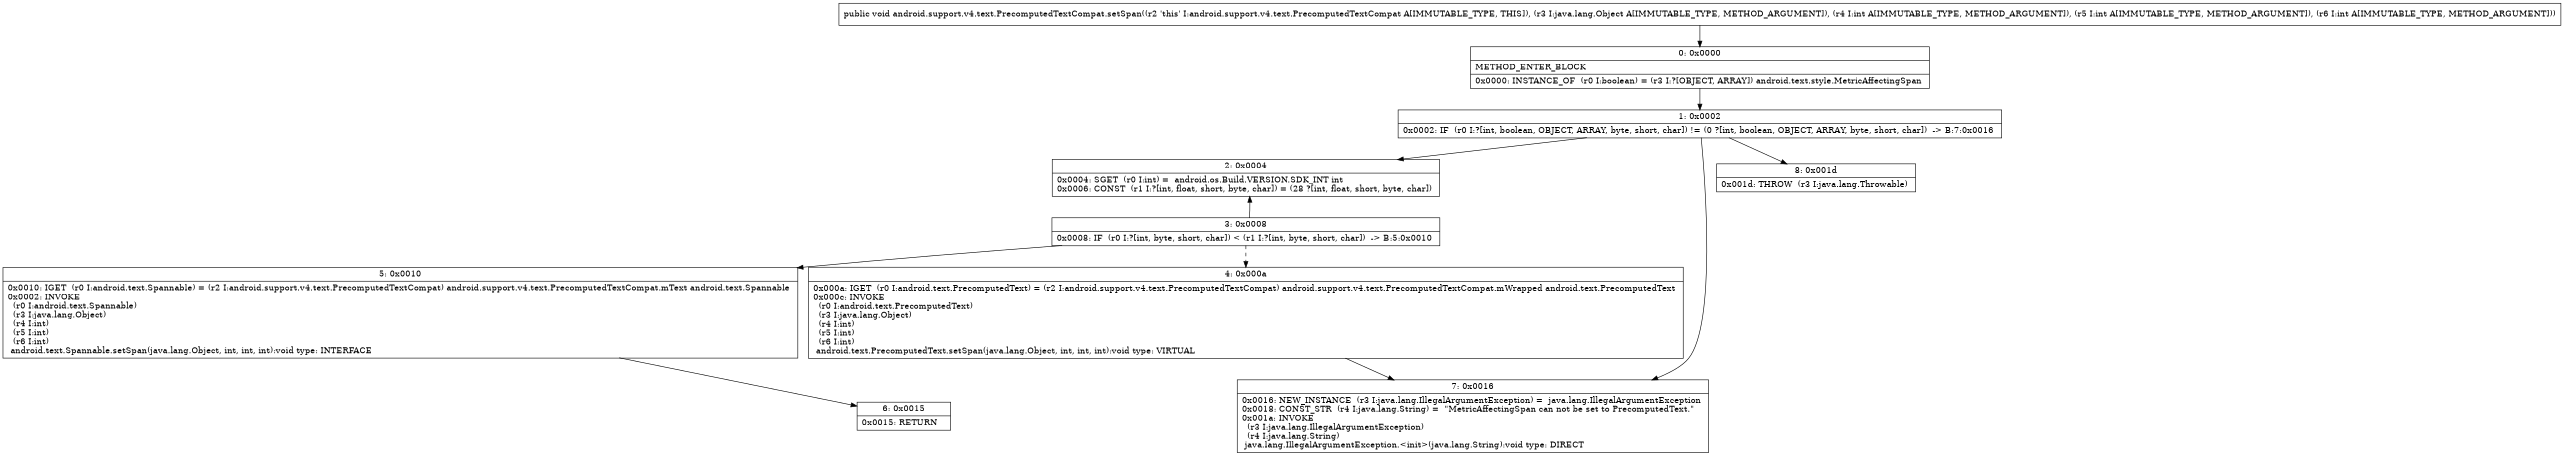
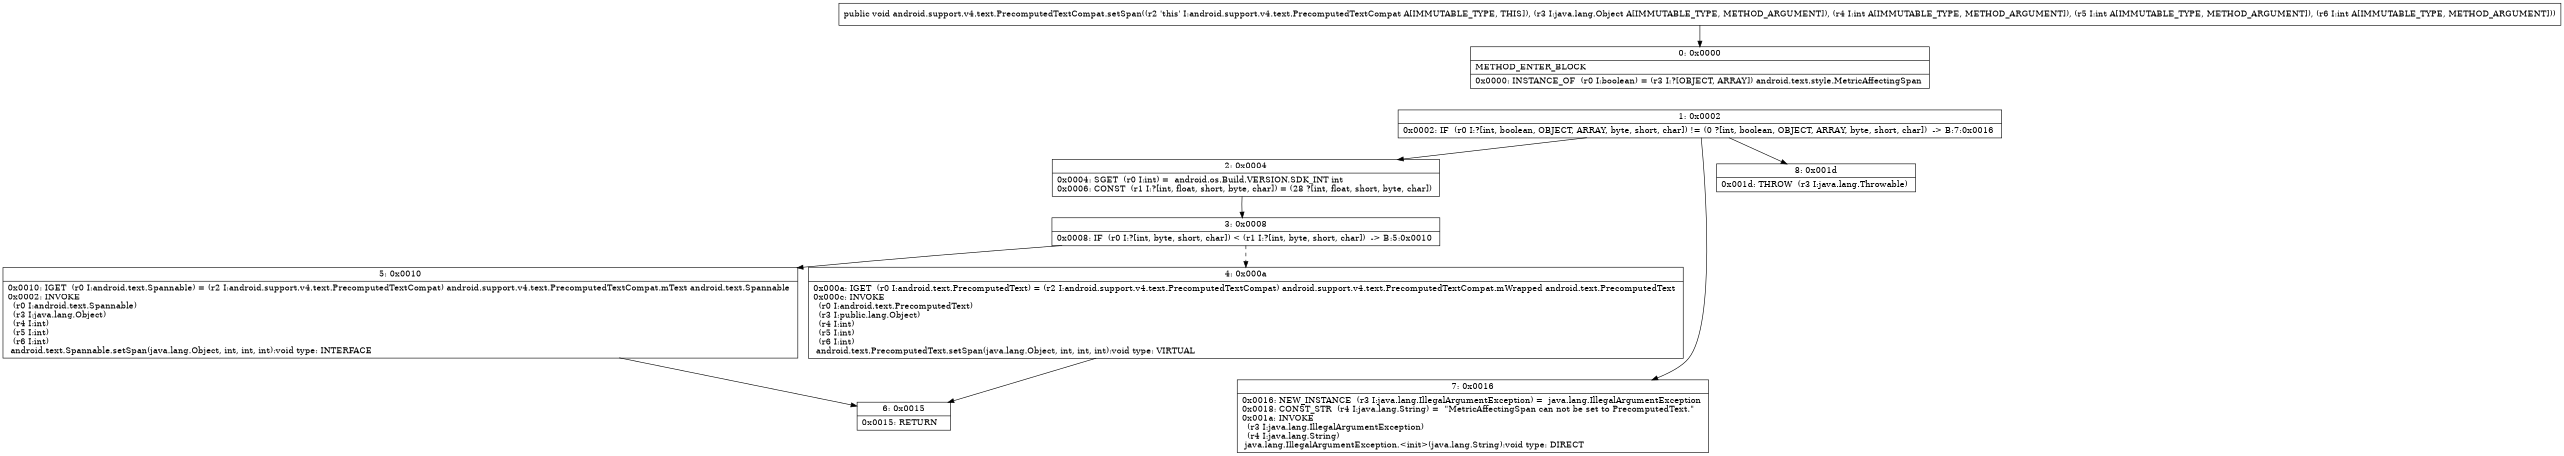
(1700, 96) -> none
(1250, 210) -> (1242, 204)
(863, 315) -> (867, 315)
(1367, 368) -> (1025, 379)
